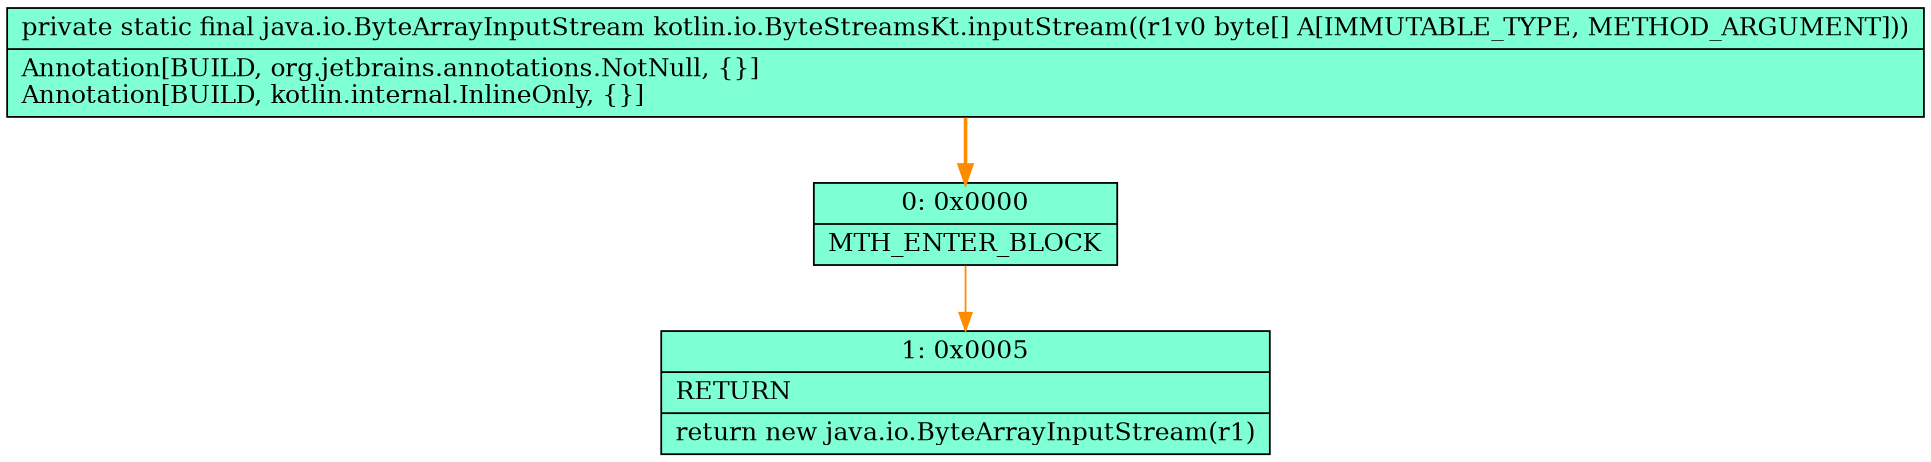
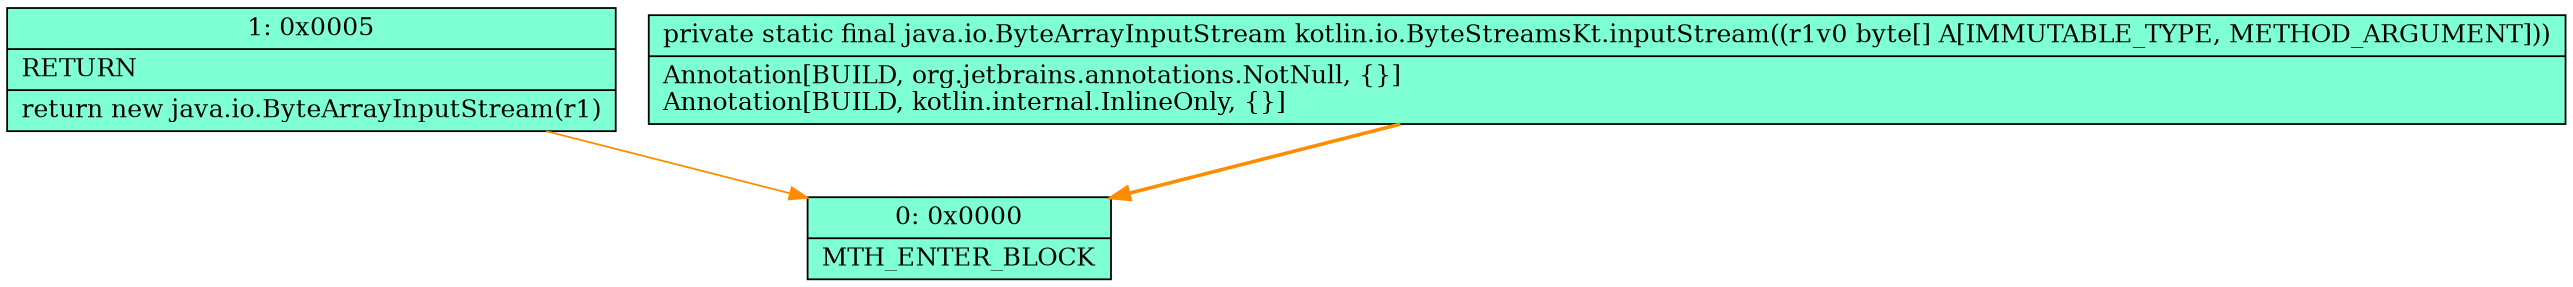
(966, 289) -> (668, 162)
